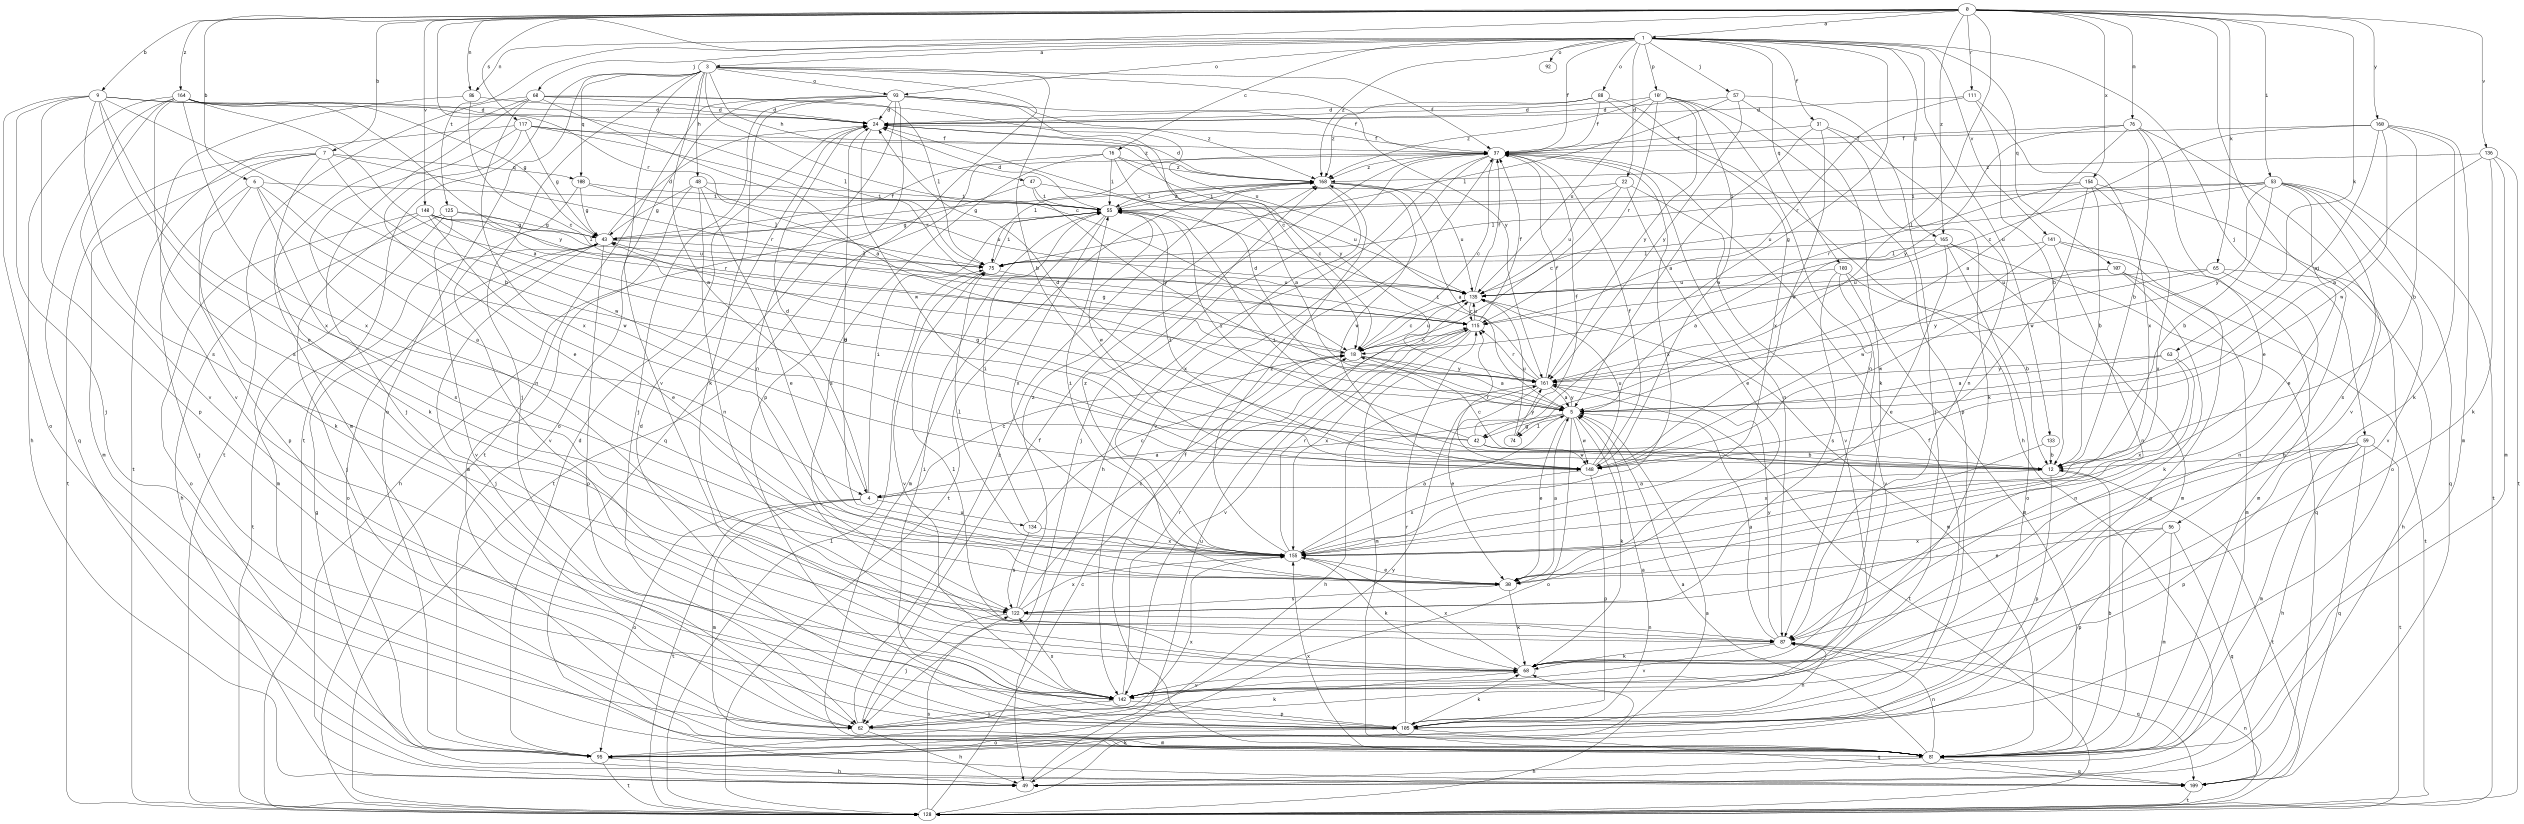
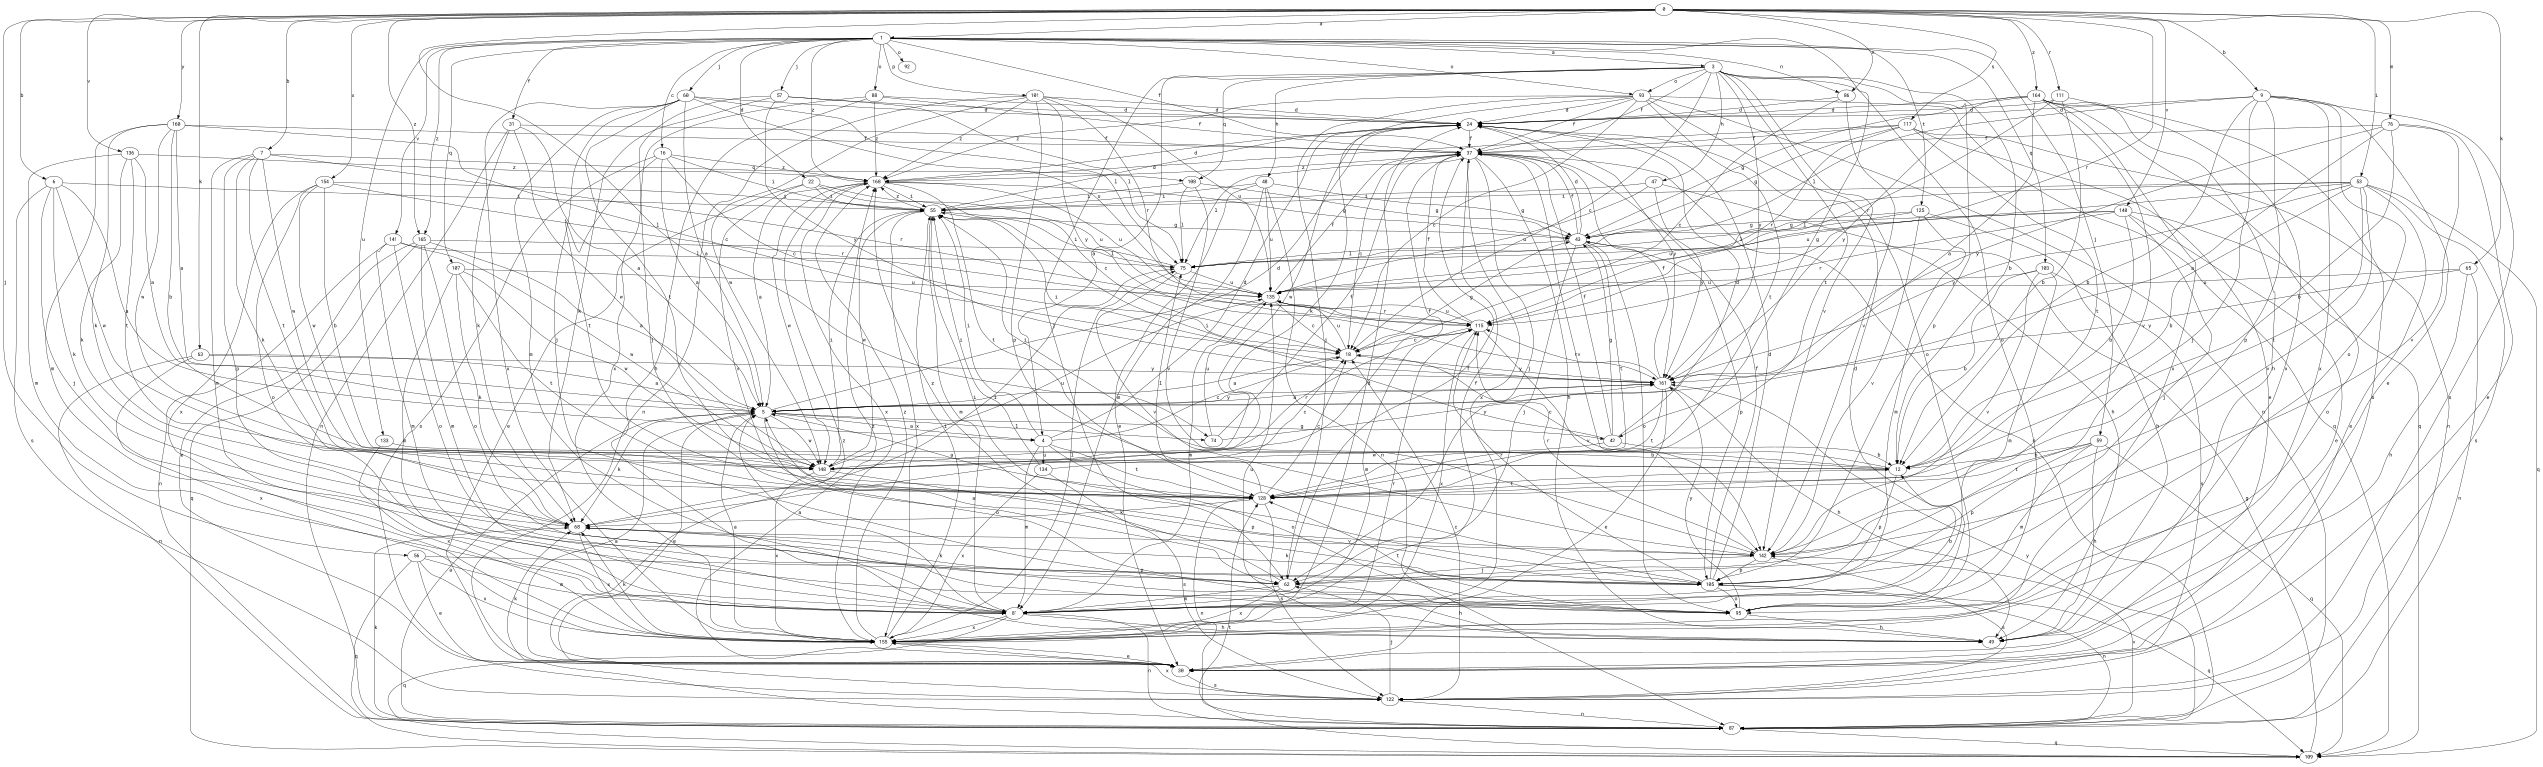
none -> (1348, 294)
(1461, 486) -> none
